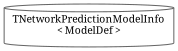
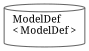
(89, 25) -> (44, 25)
